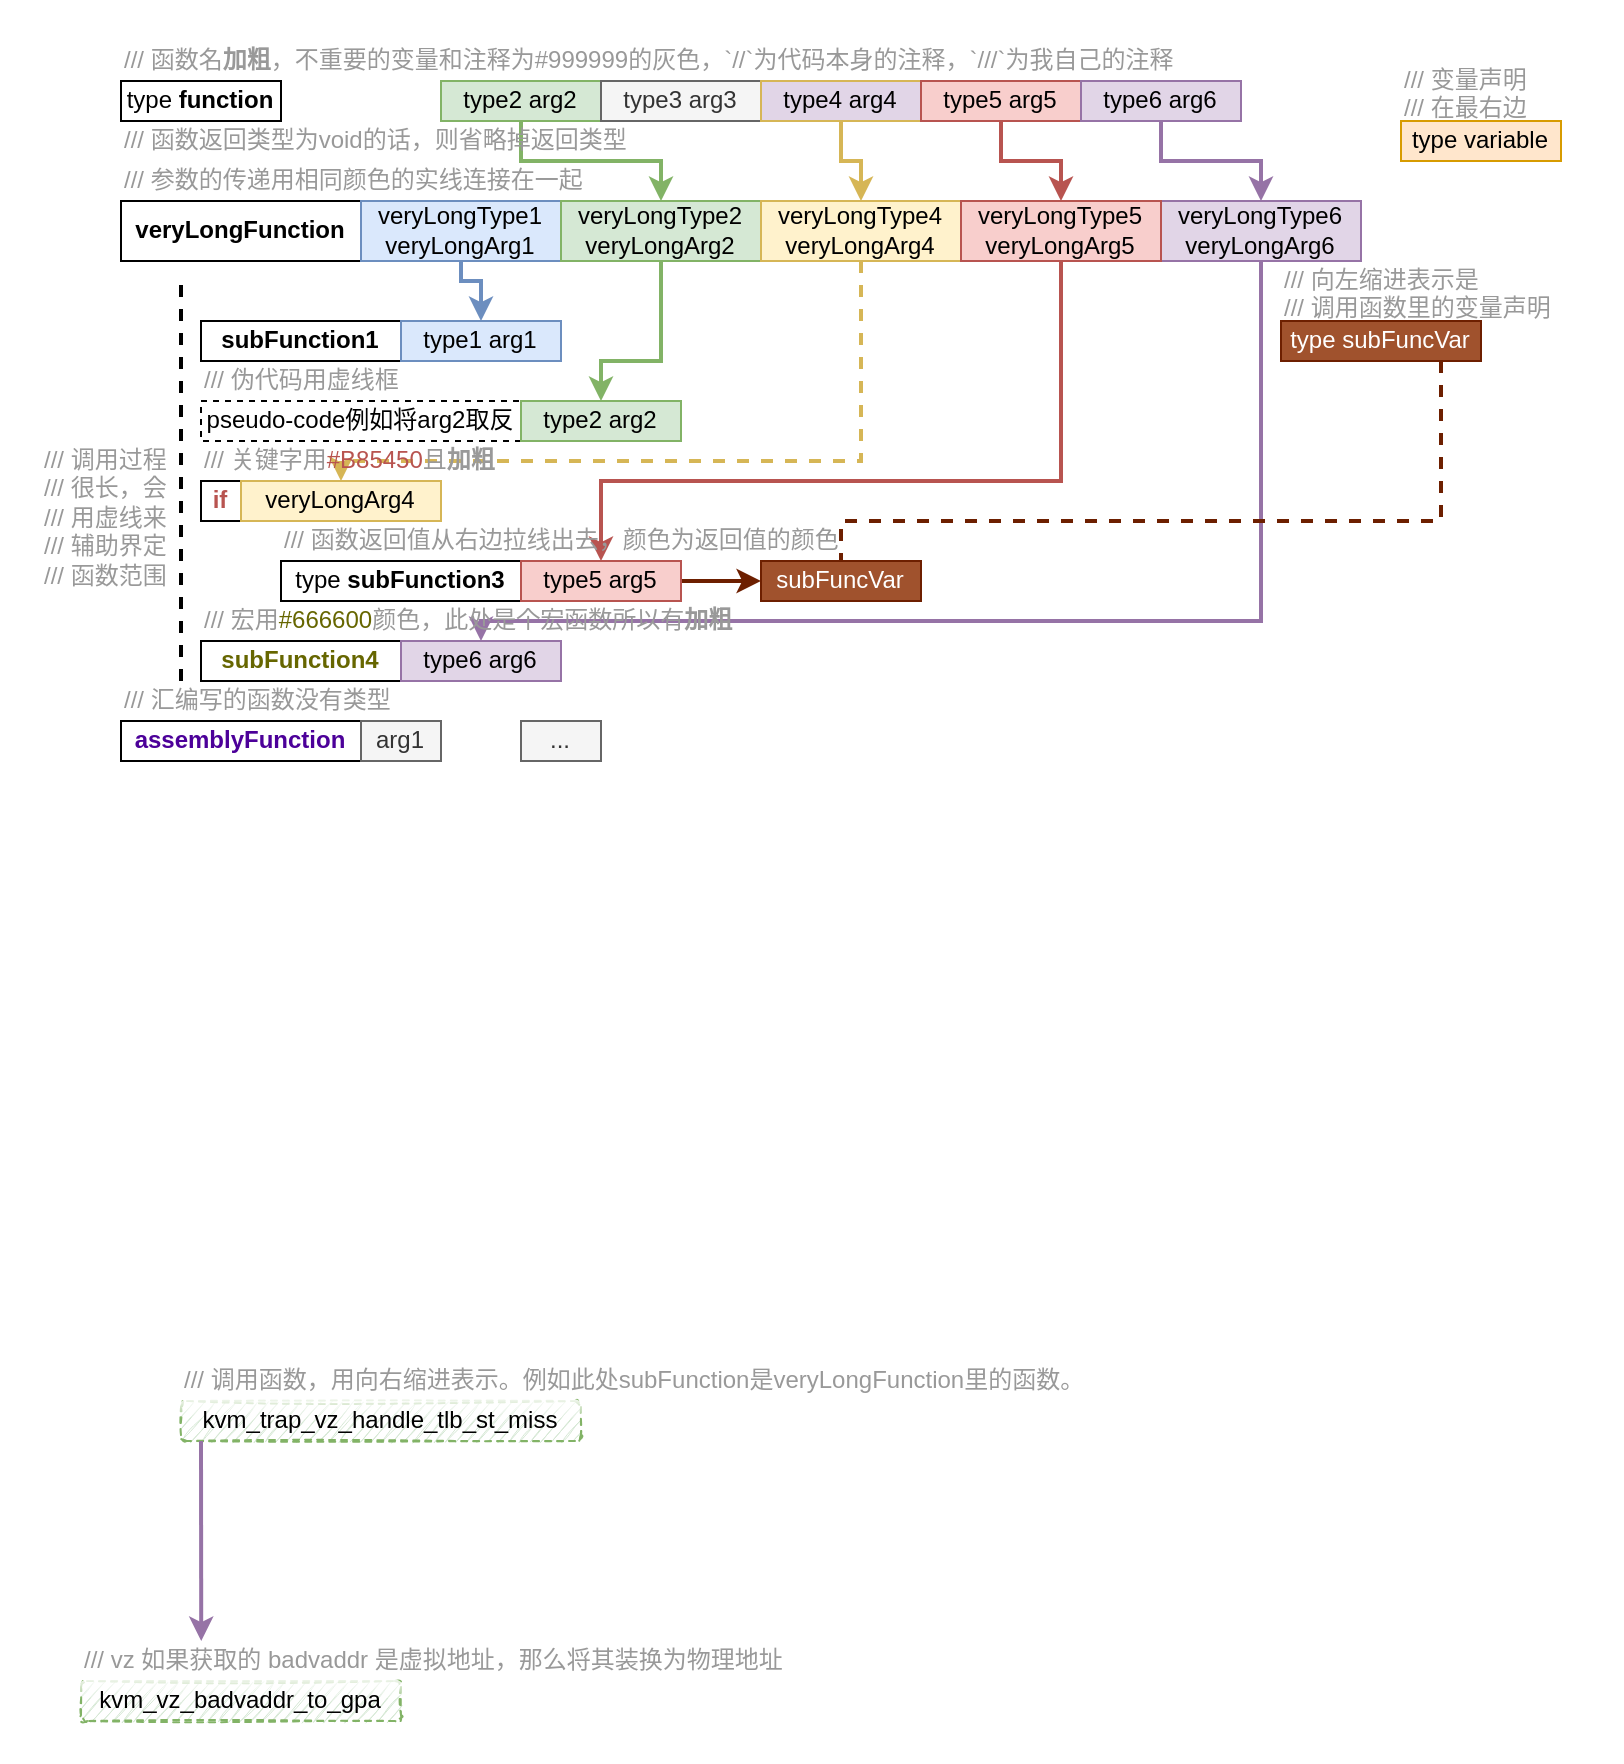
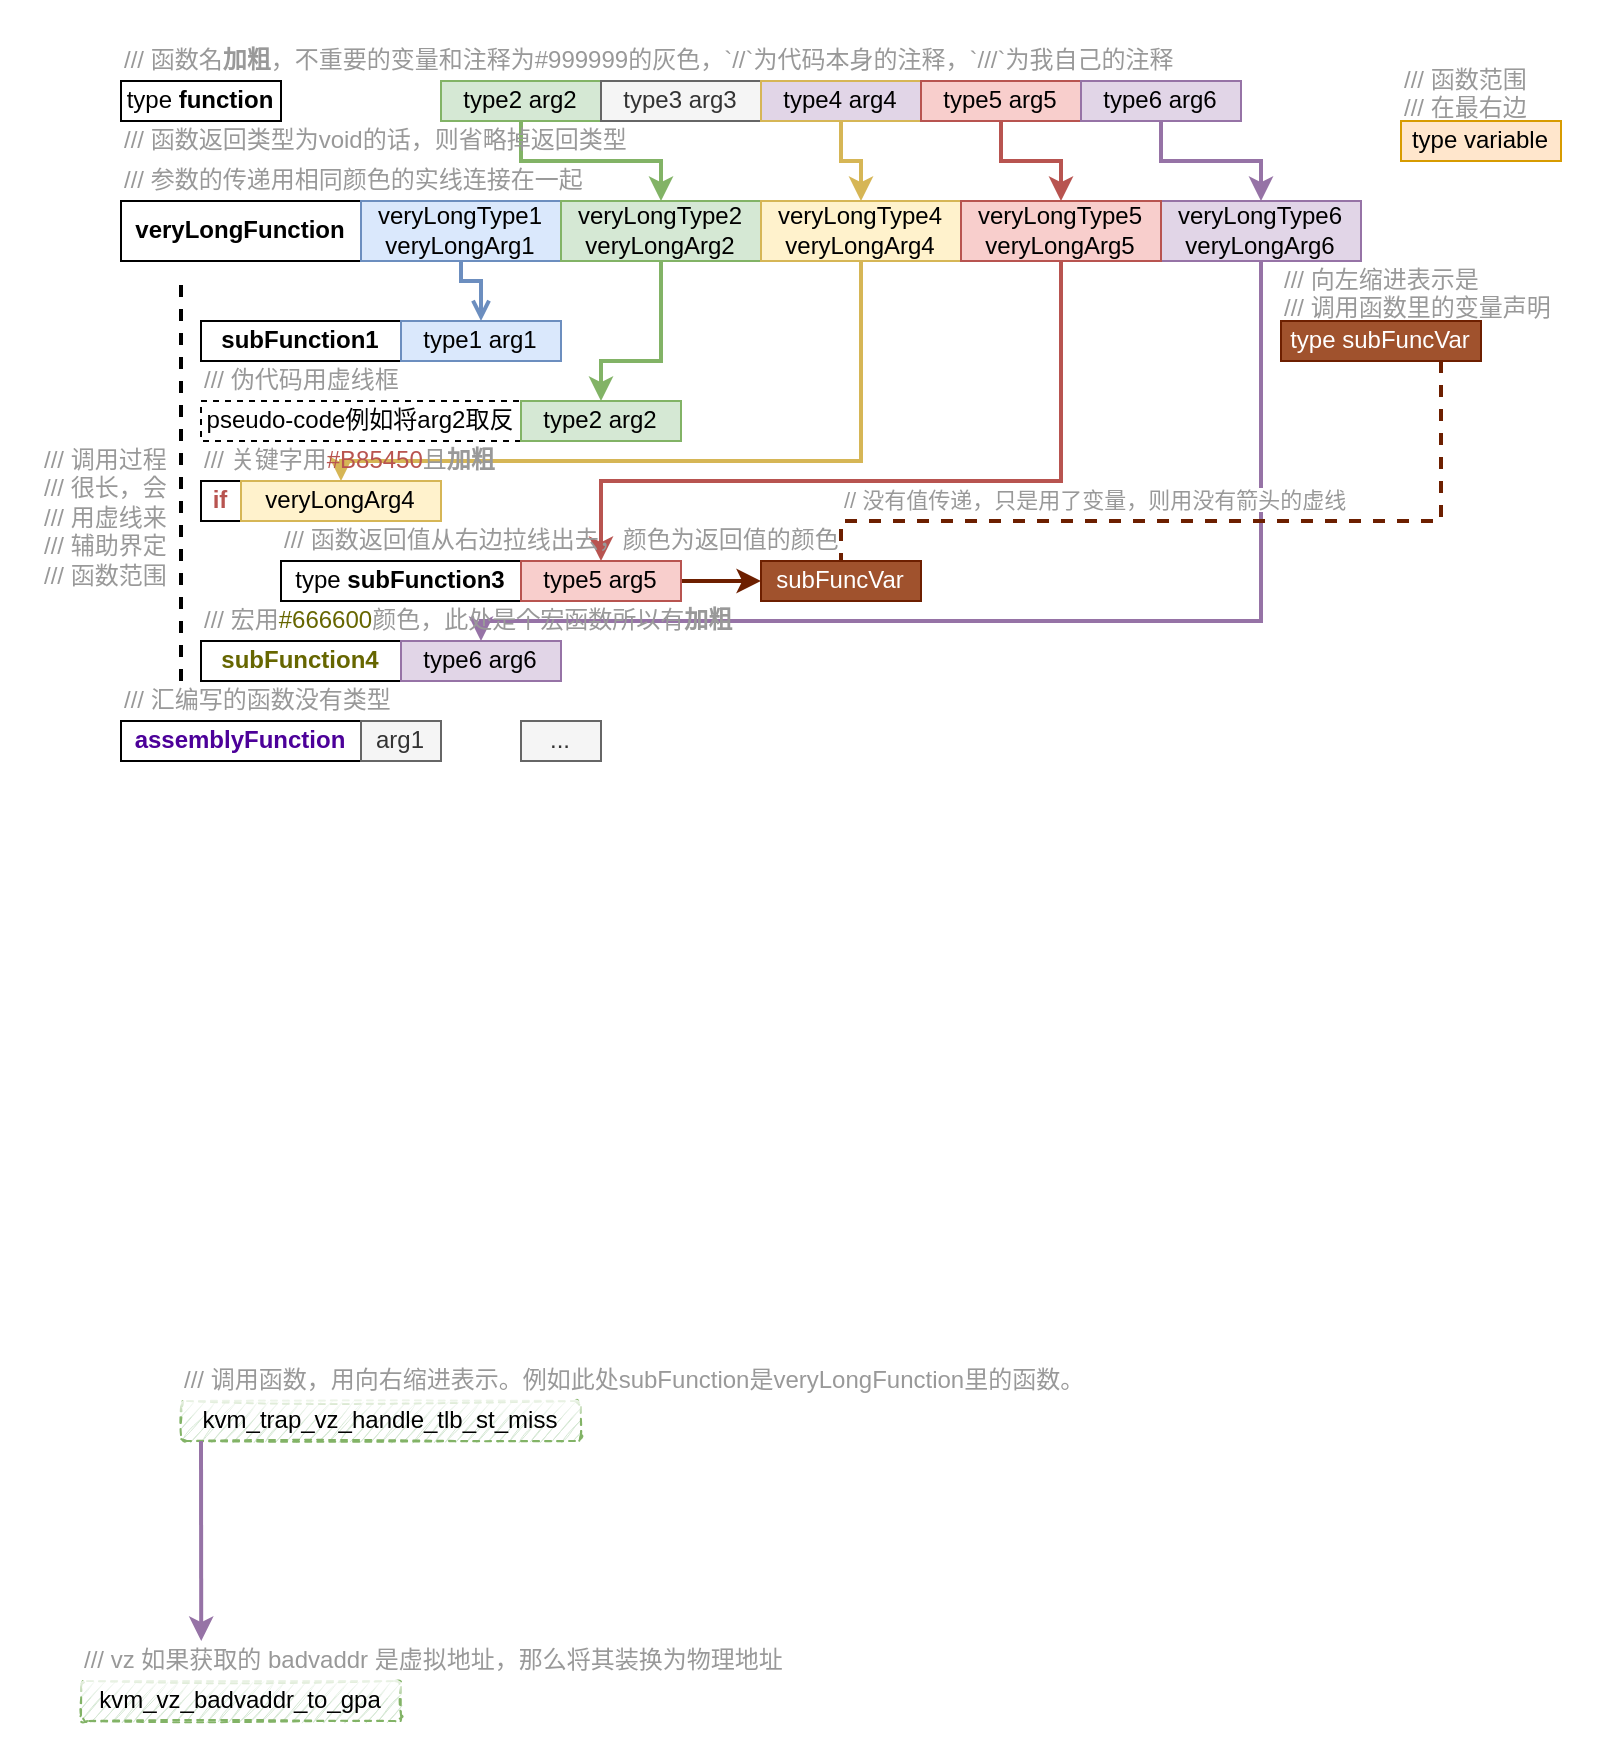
(1477, 96) -> (1477, 96)
(861, 278) -> (861, 278)
(481, 301) -> (481, 303)
none -> (1111, 501)
